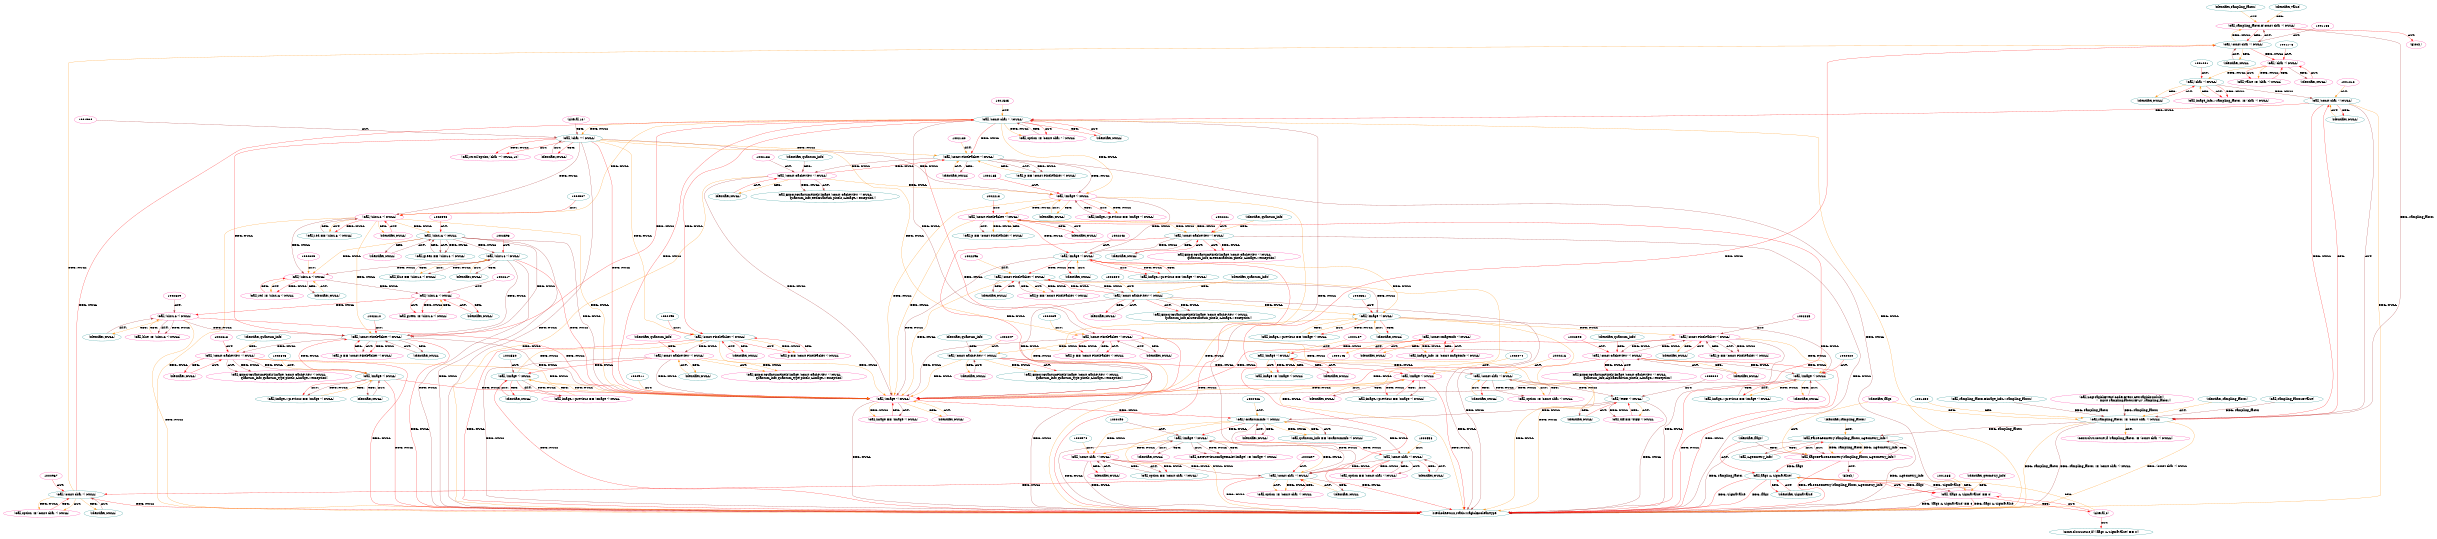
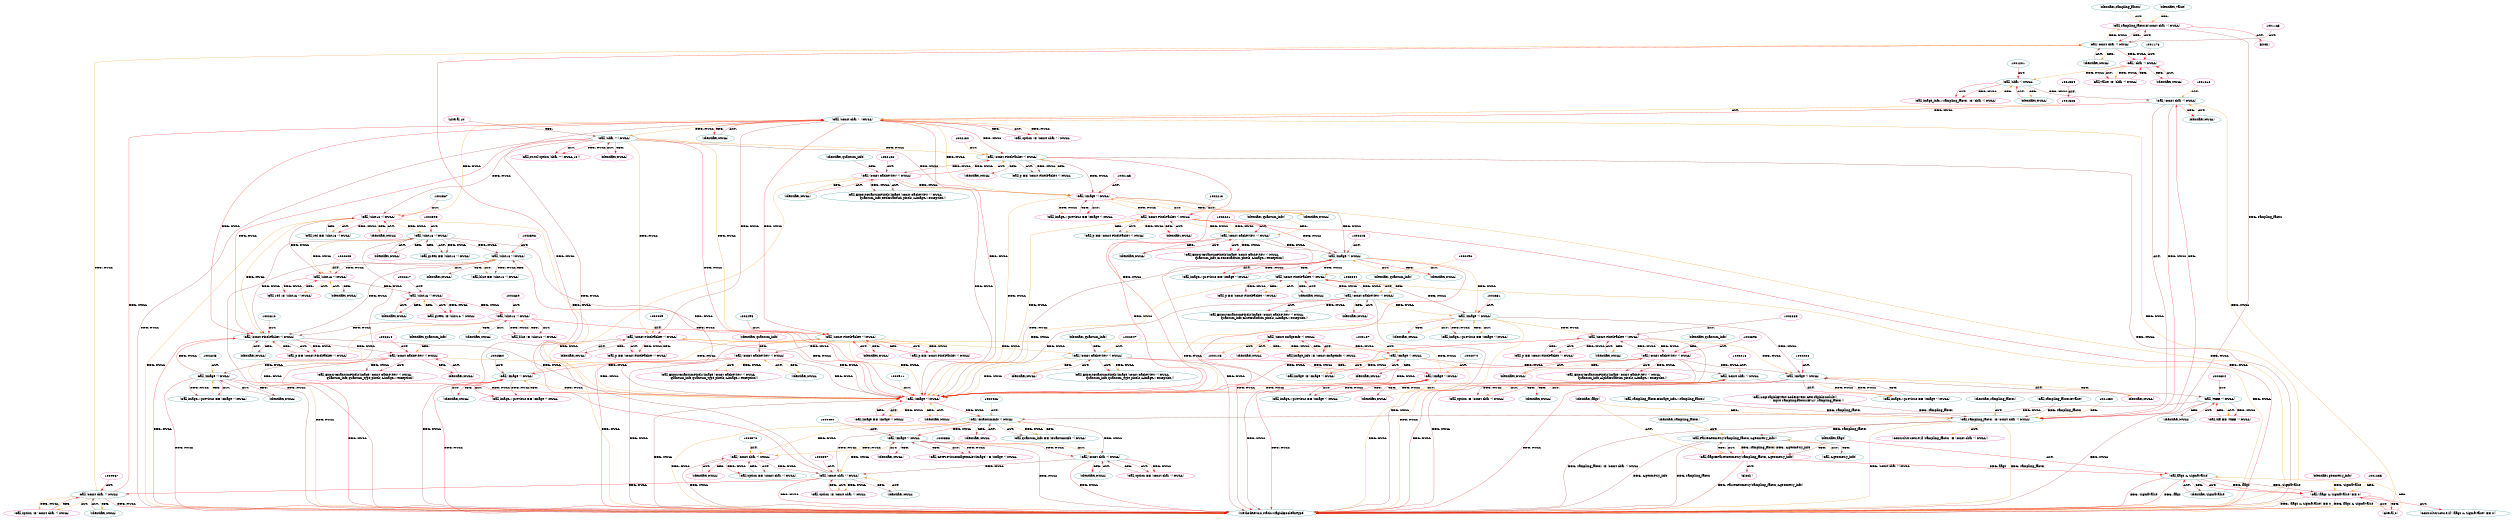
(326, 129) -> (2068, 91)
(1798, 449) -> (1825, 445)
(1223, 467) -> (681, 467)
(1984, 485) -> (2348, 485)
(2101, 522) -> (2398, 502)
